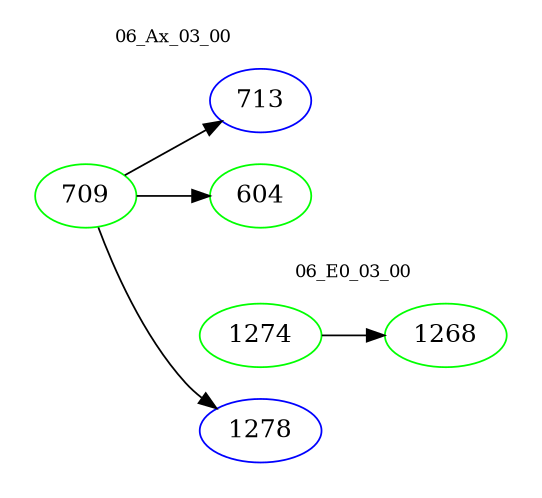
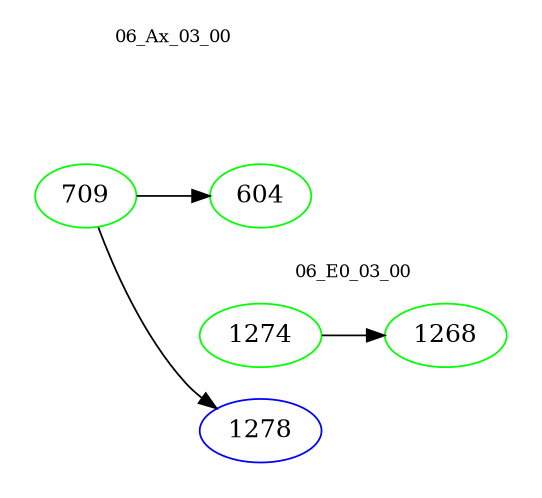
(261, 101) -> none
